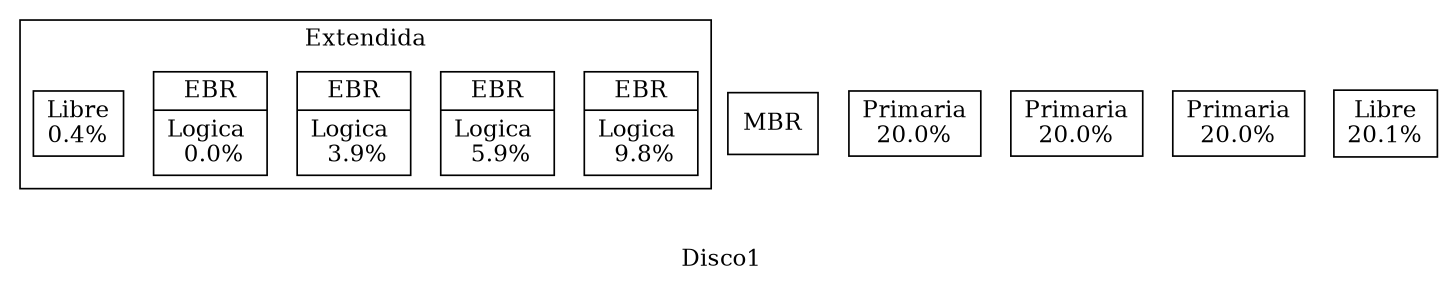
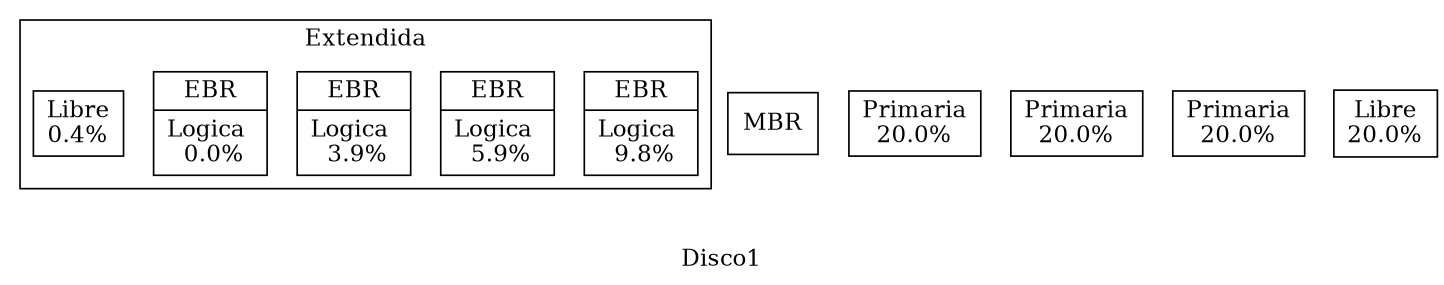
(1386, 124) -> (1386, 124)
